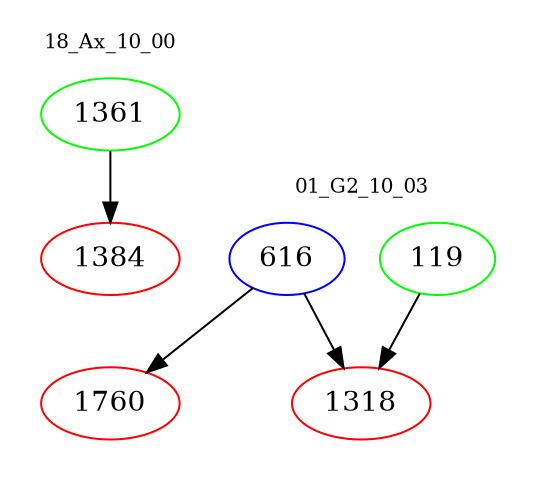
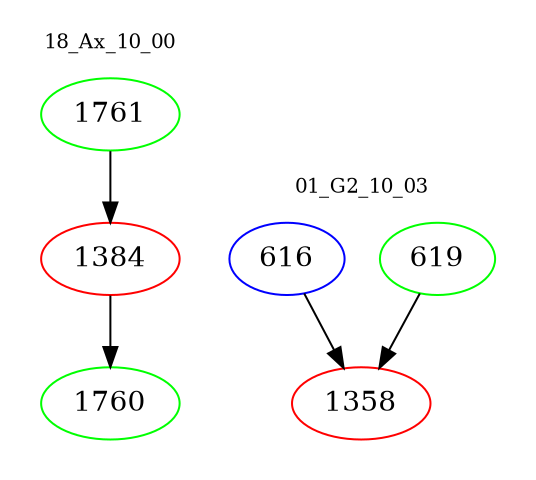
(110, 114) -> (110, 114)
(438, 259) -> (438, 259)
(226, 309) -> (110, 321)
(110, 403) -> (110, 403)
(361, 403) -> (361, 403)
